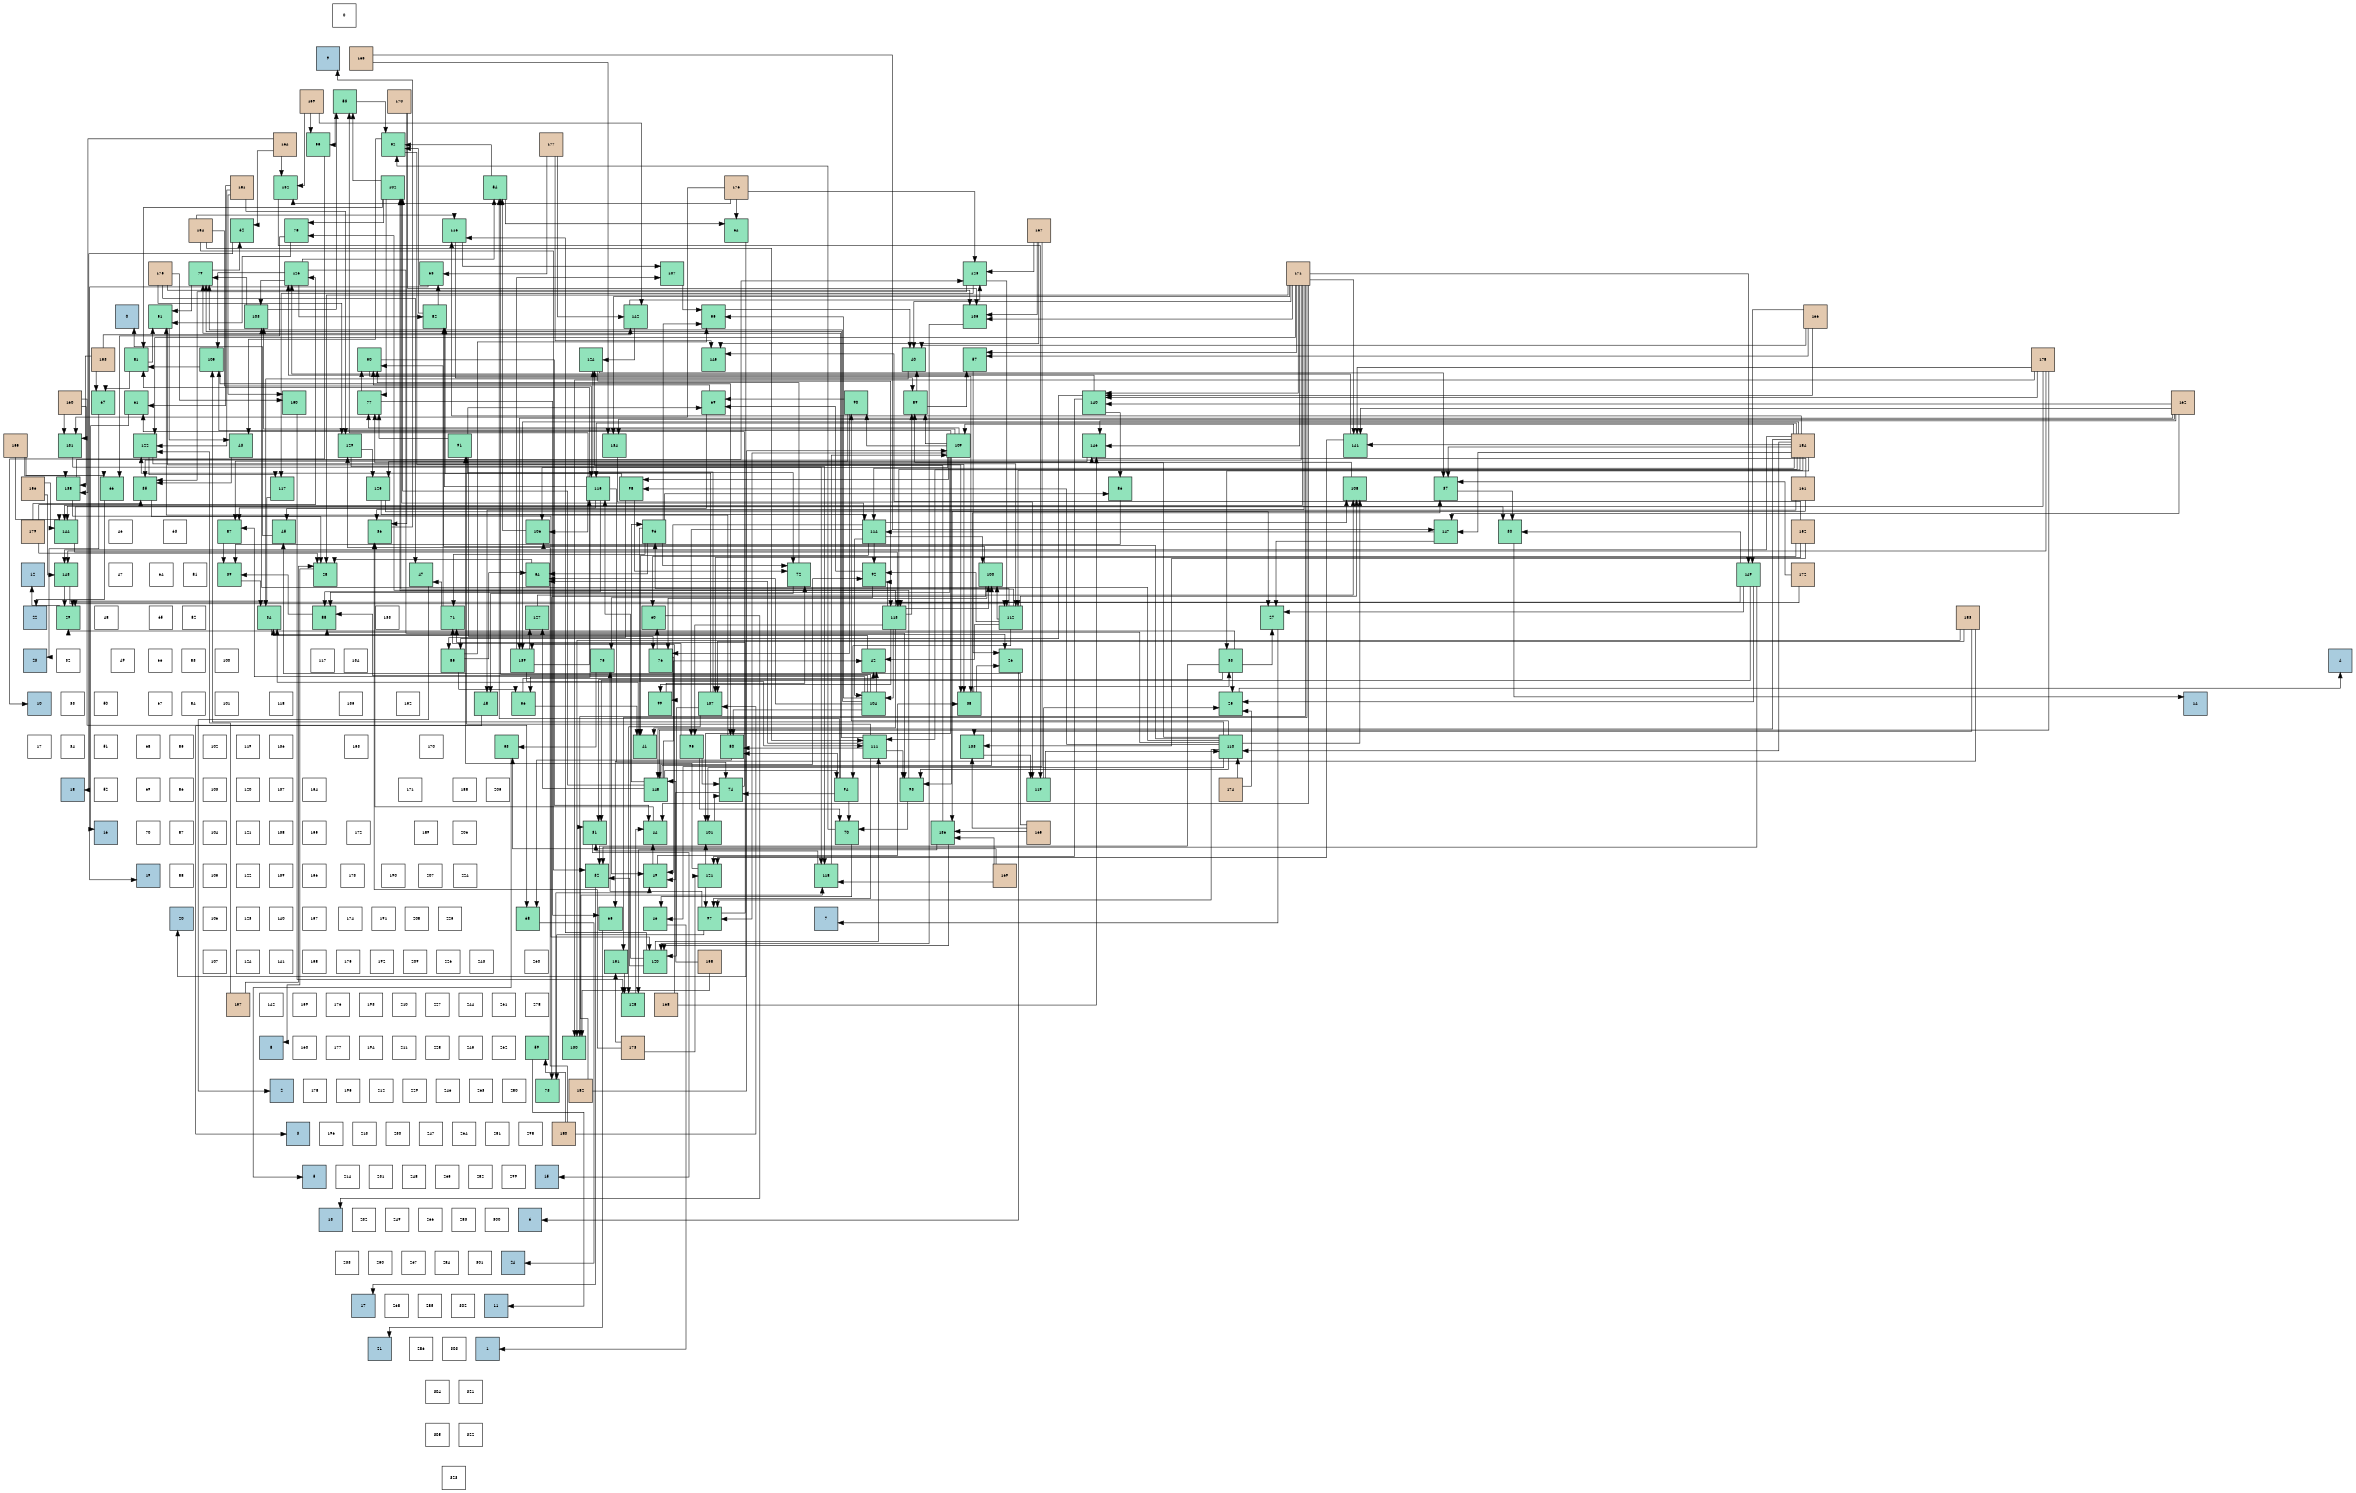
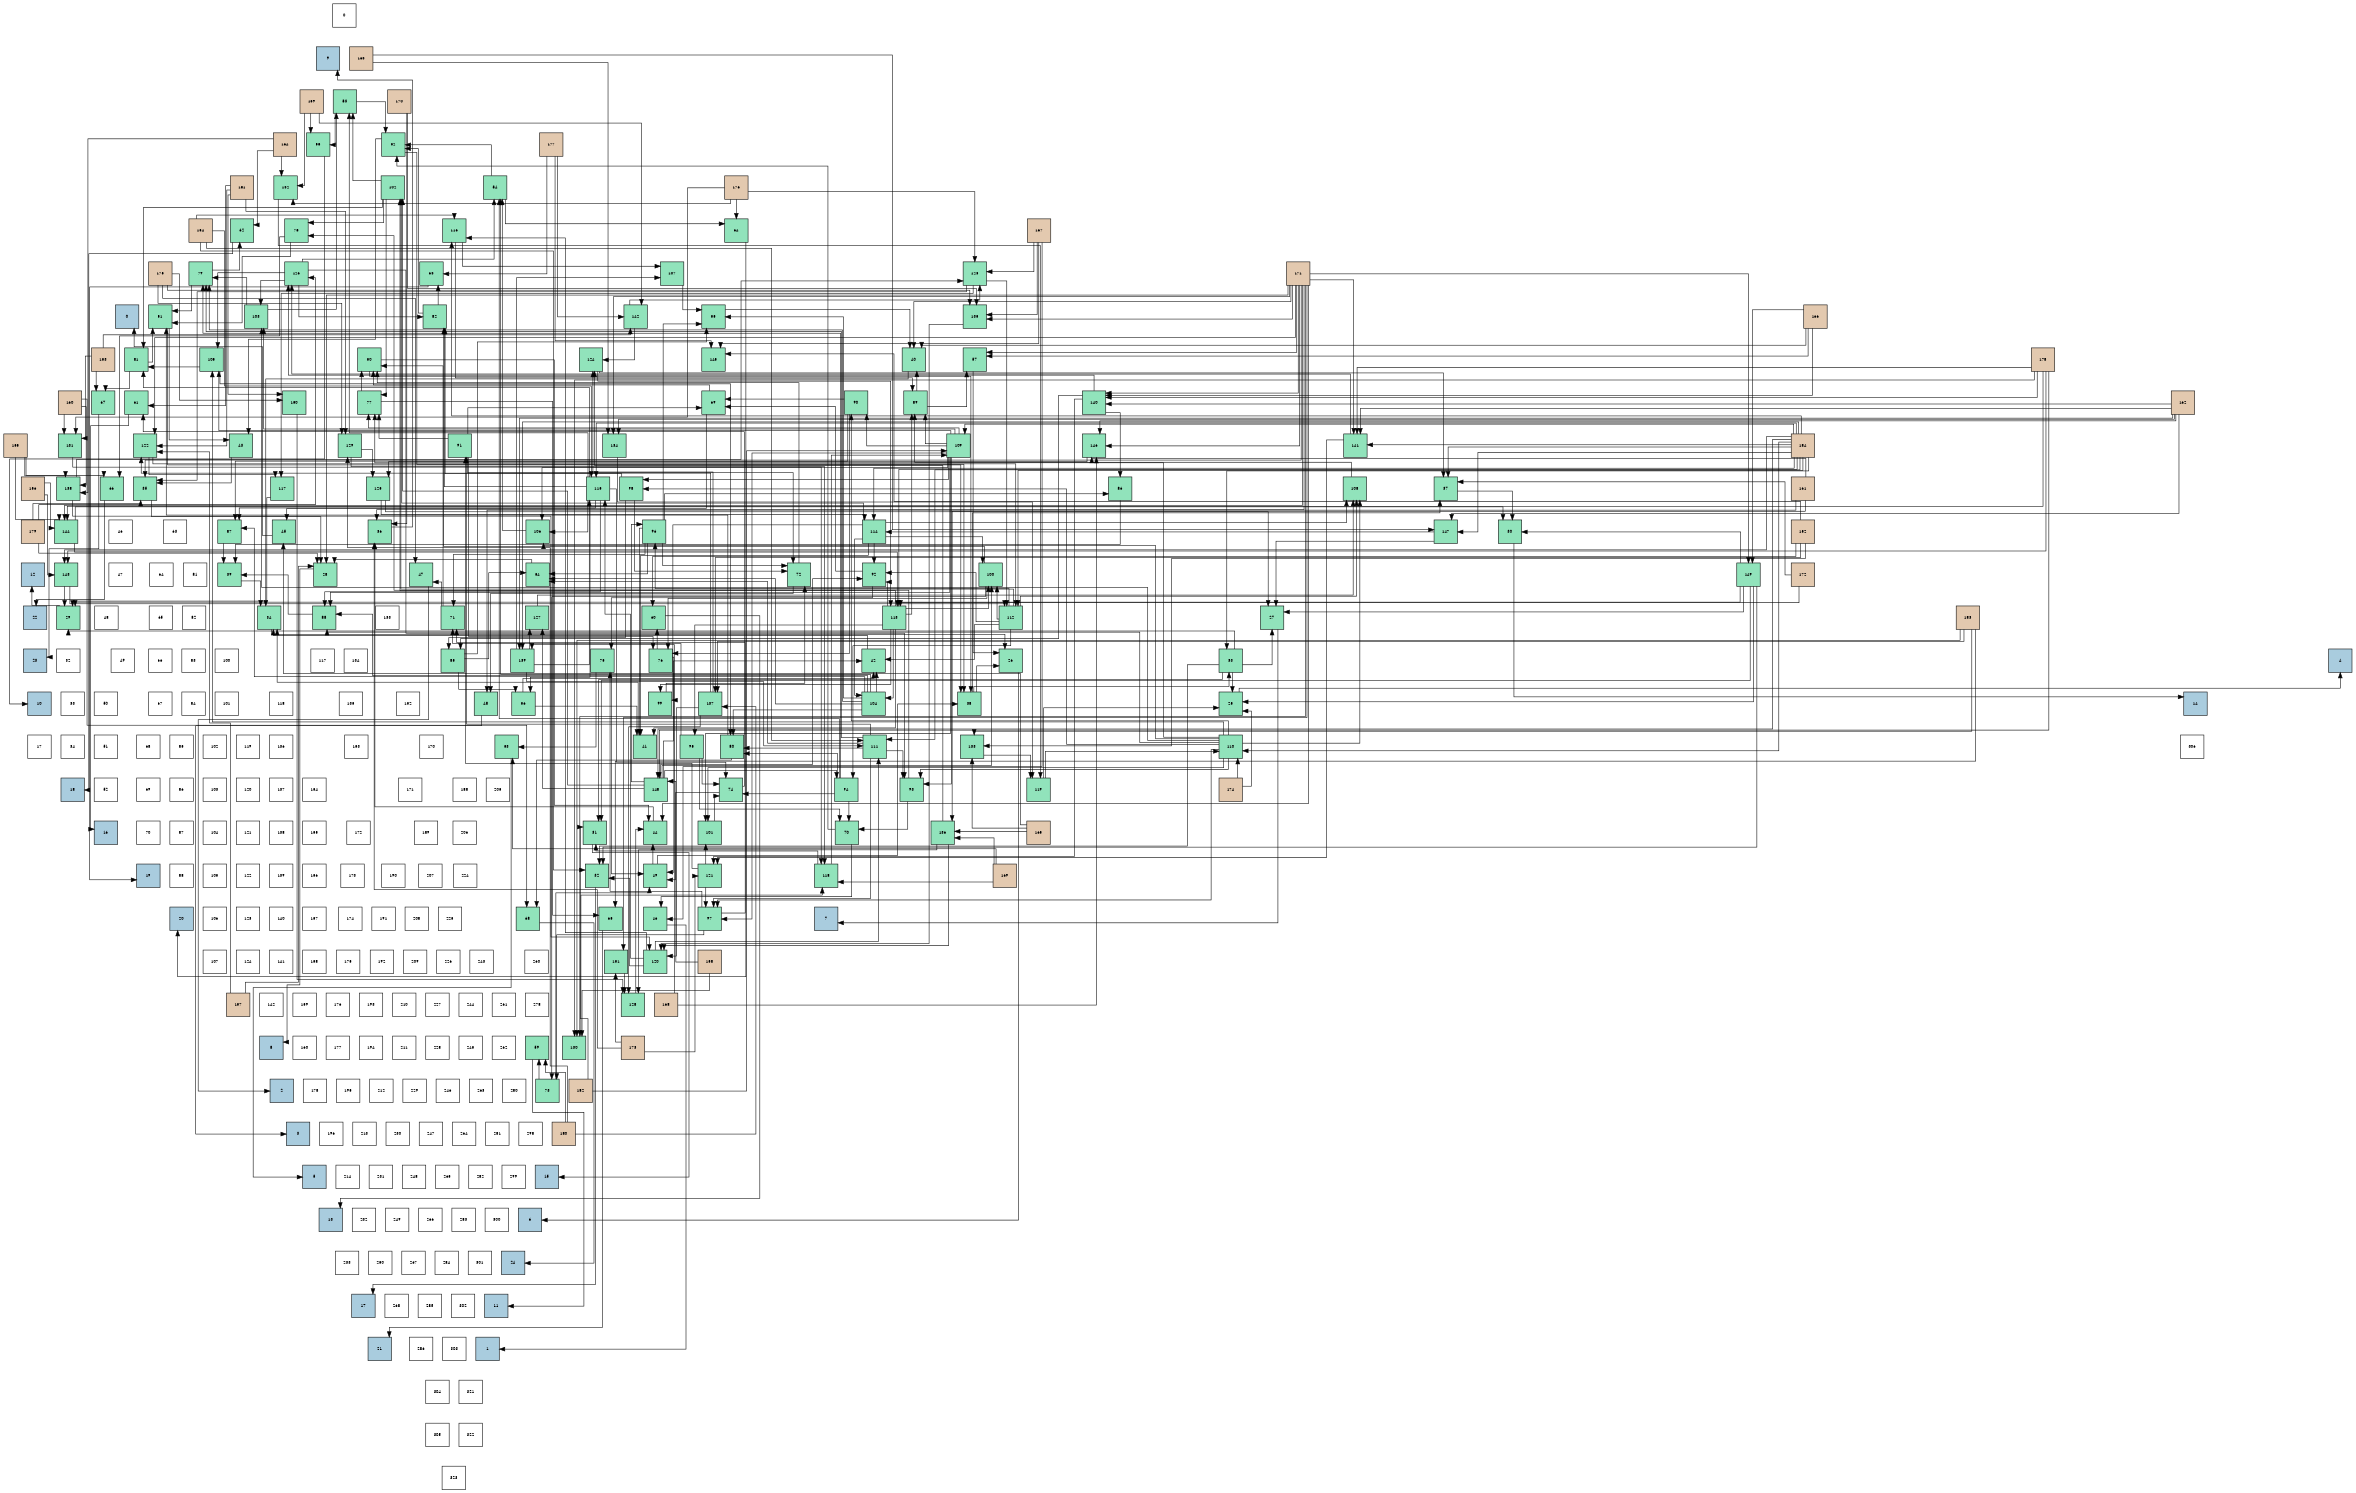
(691, 535) -> none
none -> (2192, 747)
none -> (539, 1072)
